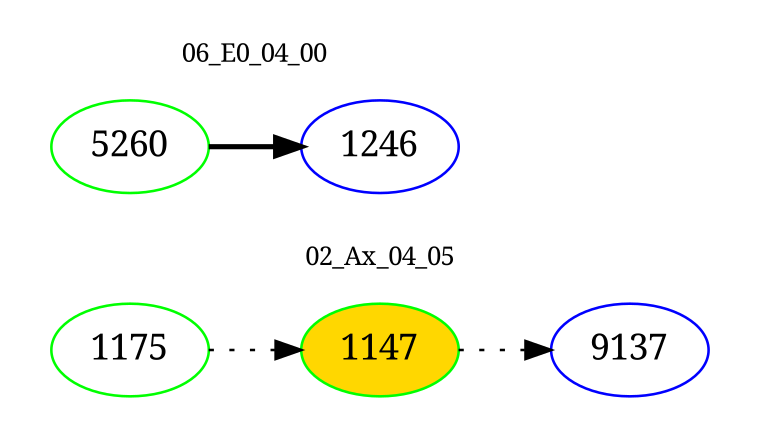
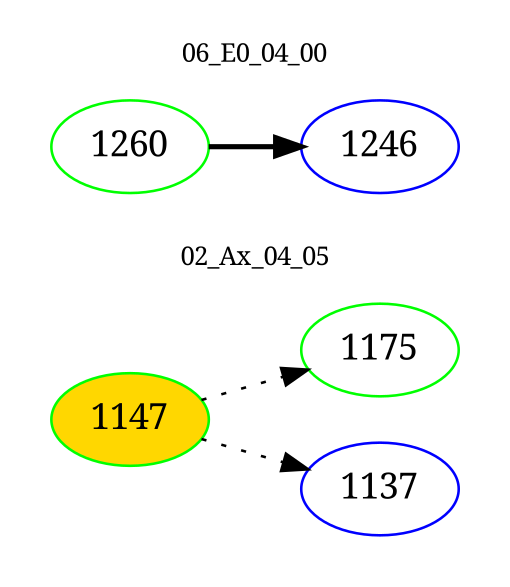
(130, 147) -> (130, 147)
(242, 350) -> (242, 388)
(630, 350) -> (380, 489)
